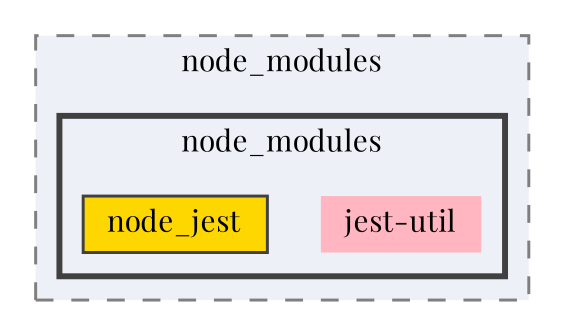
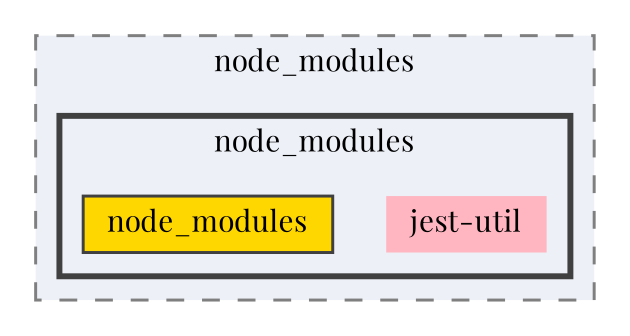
(175, 224) -> (208, 224)
